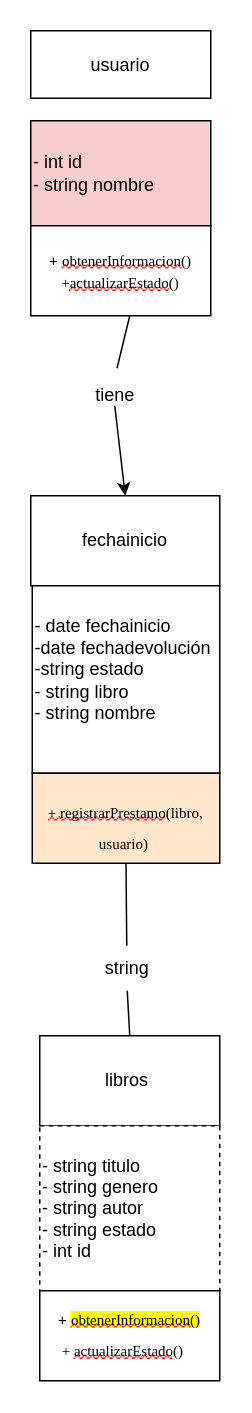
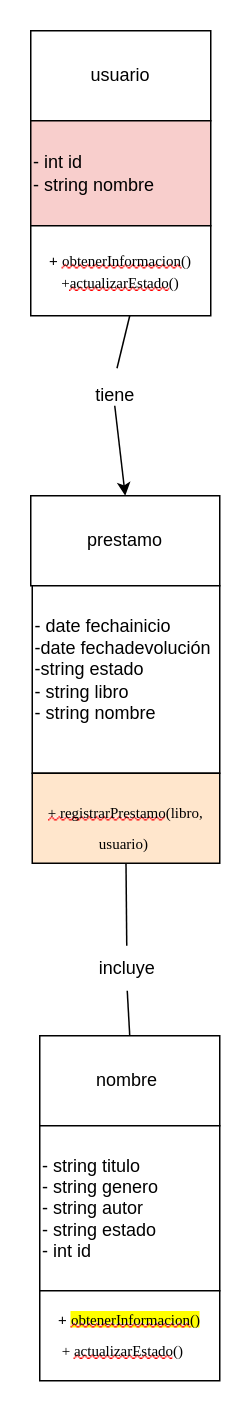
(121, 65) -> (121, 76)
(125, 541) -> (125, 541)
(128, 968) -> (128, 968)
(130, 1081) -> (130, 1081)
(130, 1208) -> (130, 1208)
